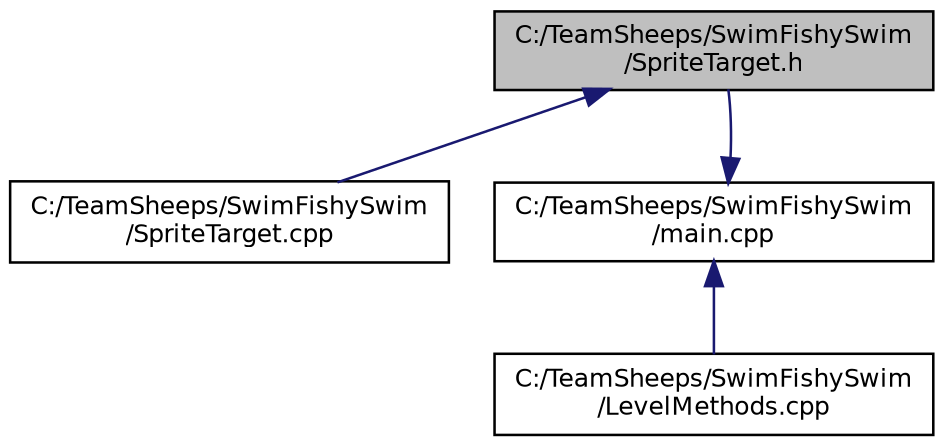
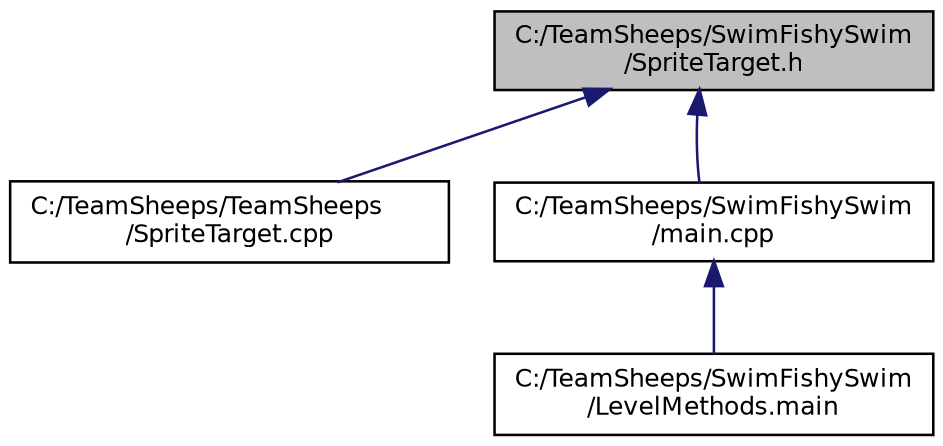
(731, 124) -> (697, 149)
(230, 222) -> (230, 222)
(714, 394) -> (714, 394)
